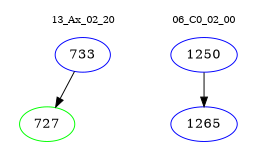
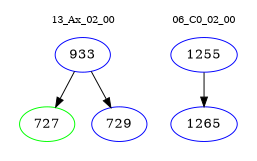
(83, 21) -> (83, 21)
(83, 55) -> (83, 55)
(204, 55) -> (204, 55)
none -> (119, 124)
